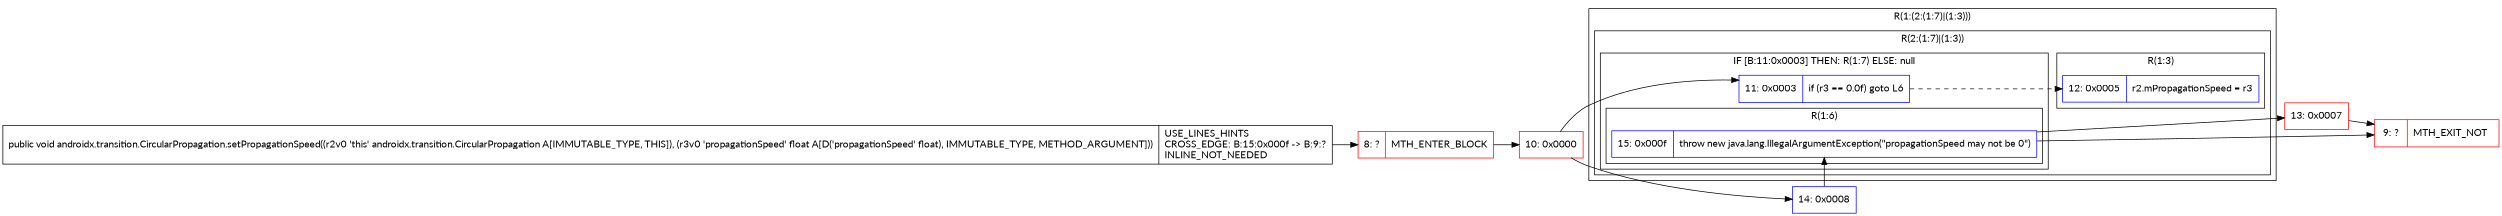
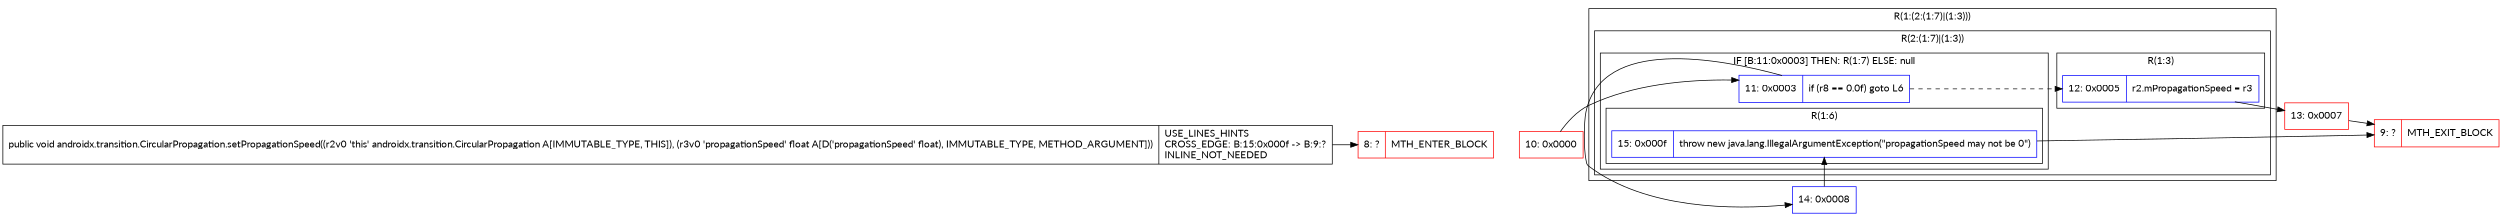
(1856, 89) -> (1856, 89)
(2157, 125) -> (2247, 104)
(2450, 133) -> (2450, 133)
(1503, 145) -> none
(1676, 188) -> (1584, 131)
